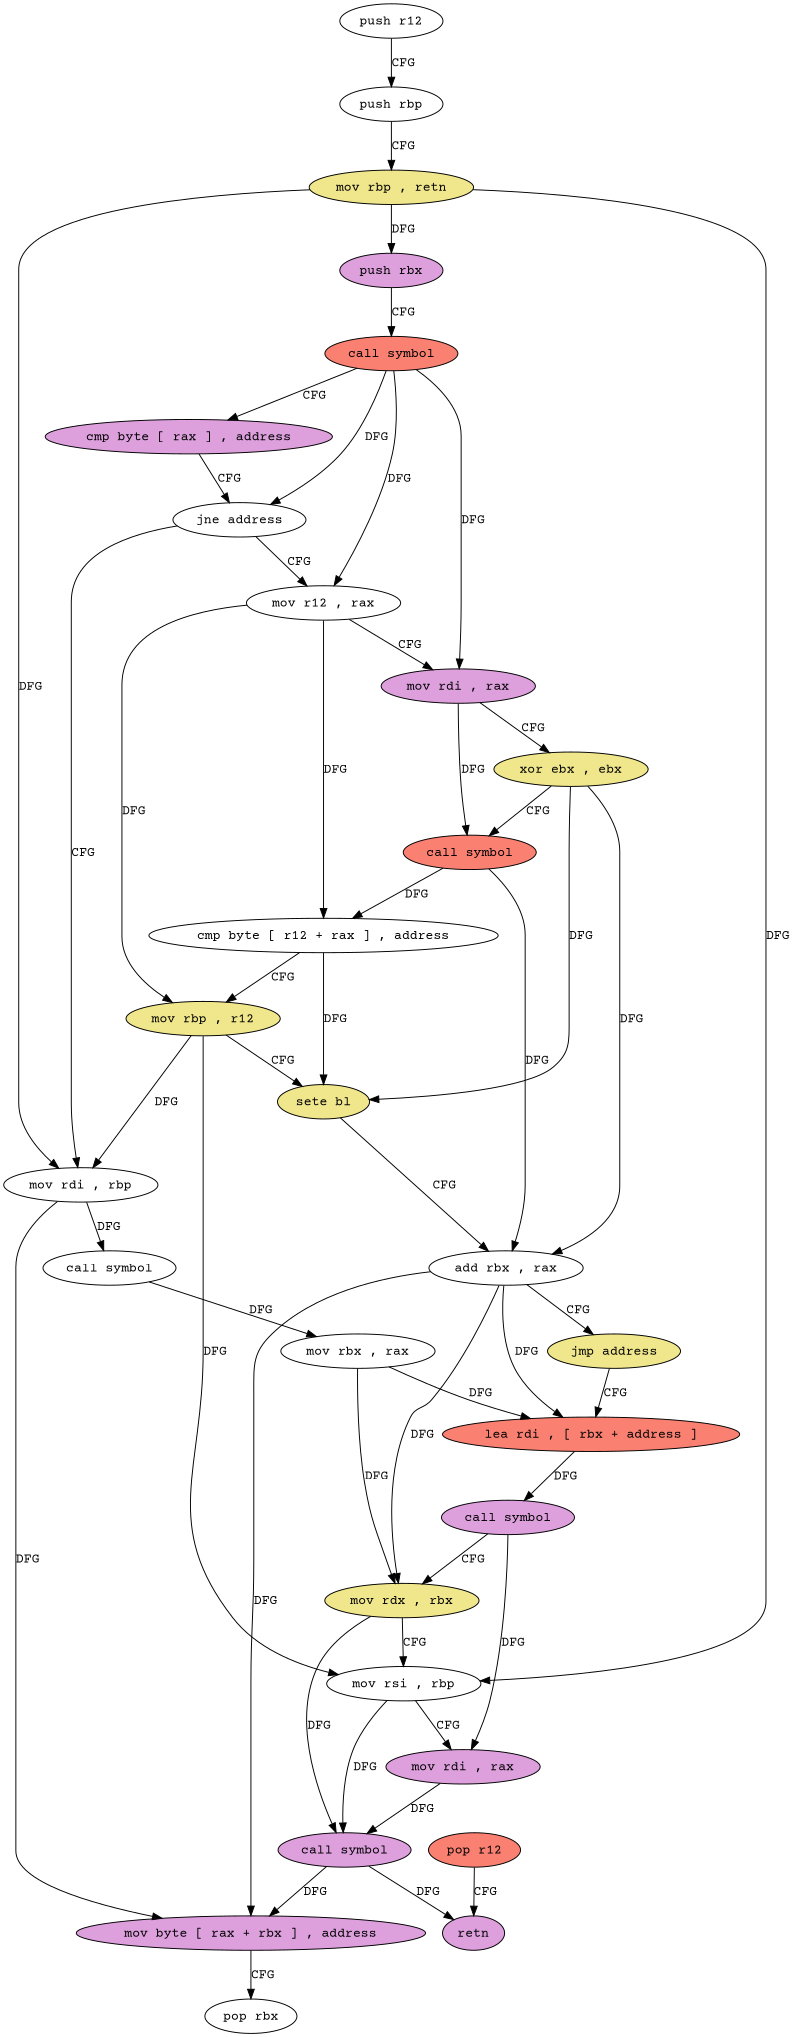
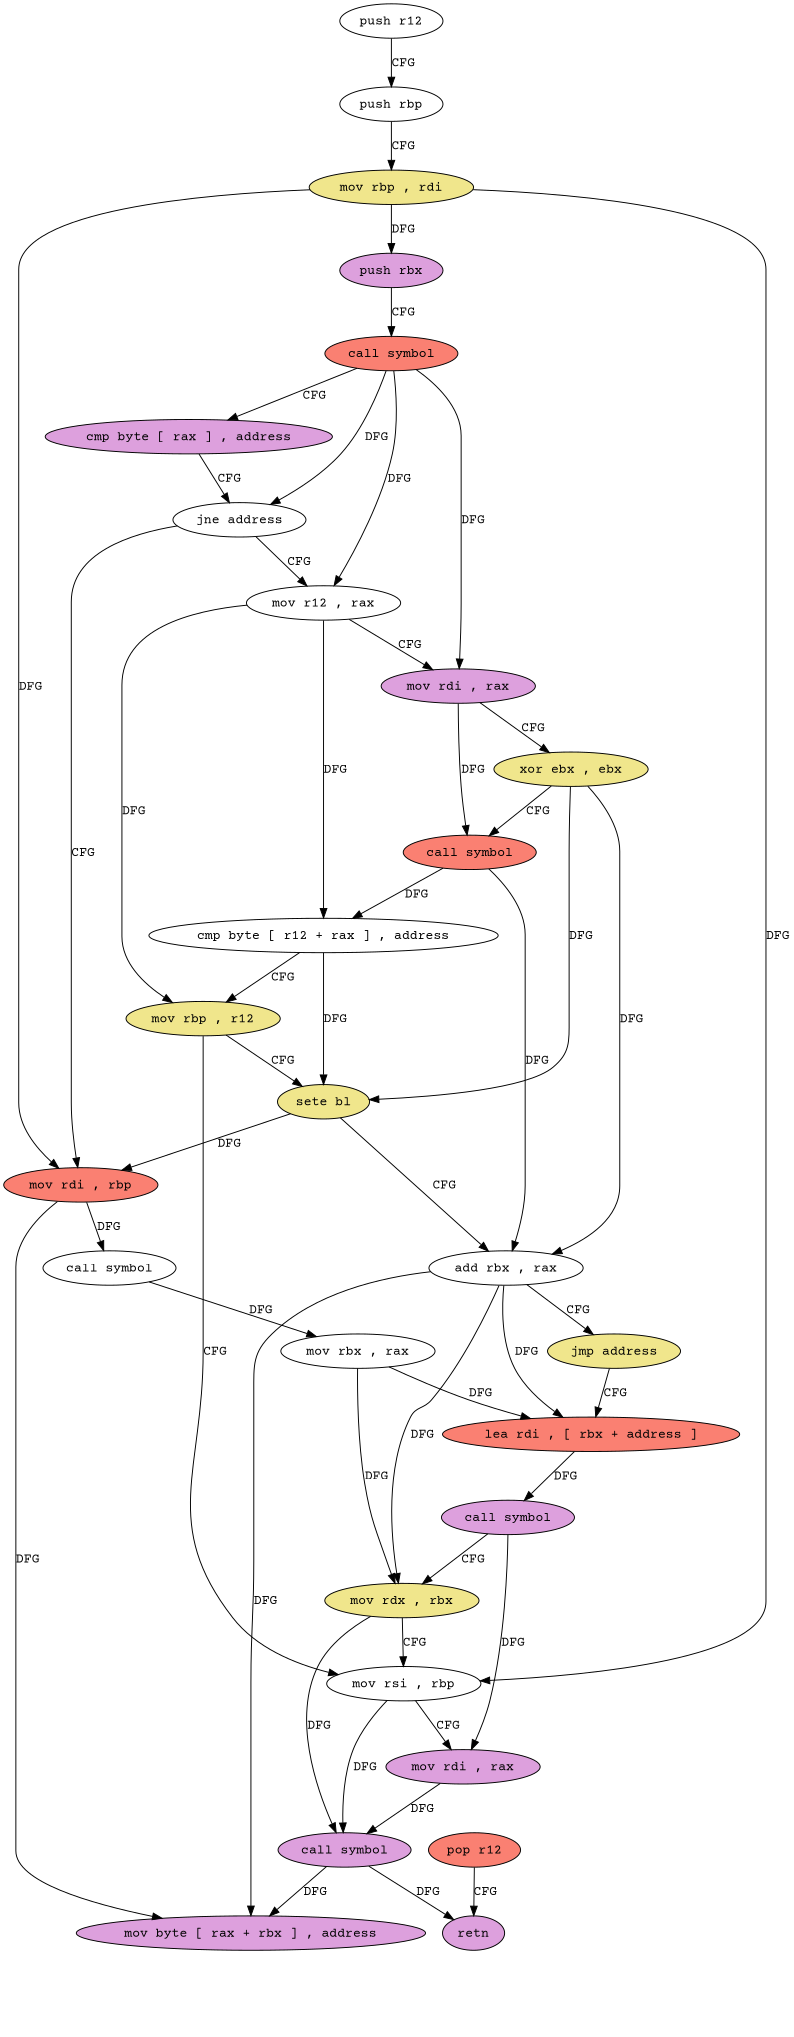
(391, 187) -> (391, 187)
(145, 1098) -> (211, 1140)
(81, 1185) -> (81, 1185)
(215, 1351) -> (215, 1351)
(251, 2016) -> none
